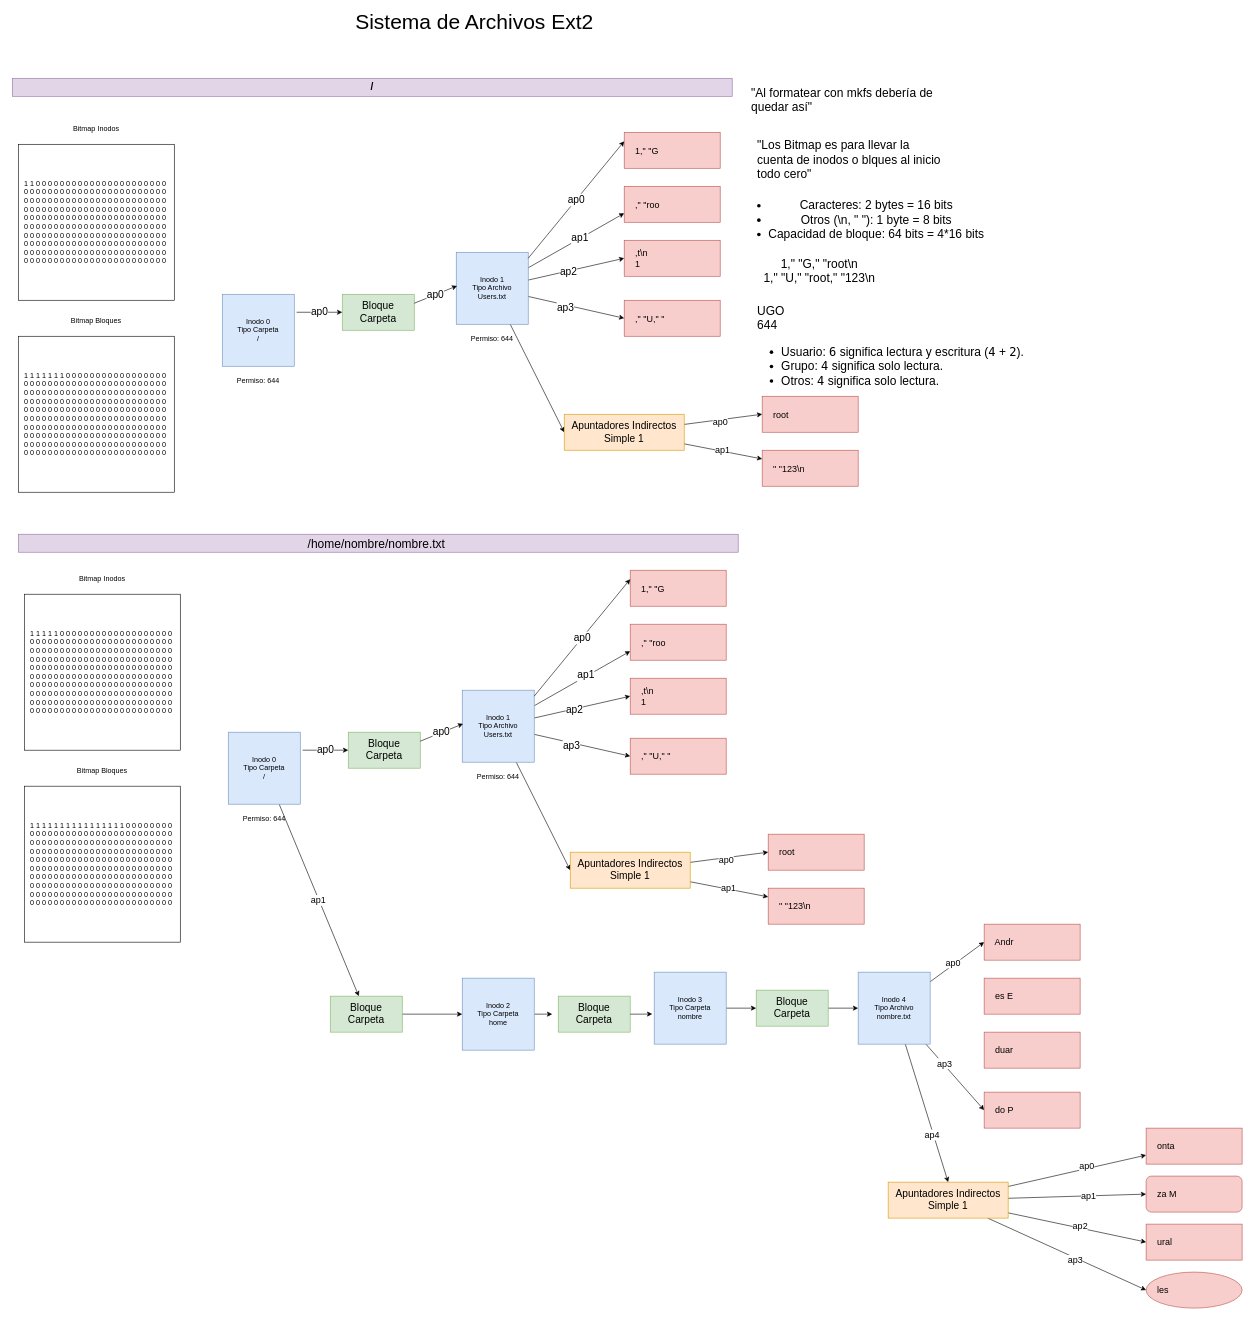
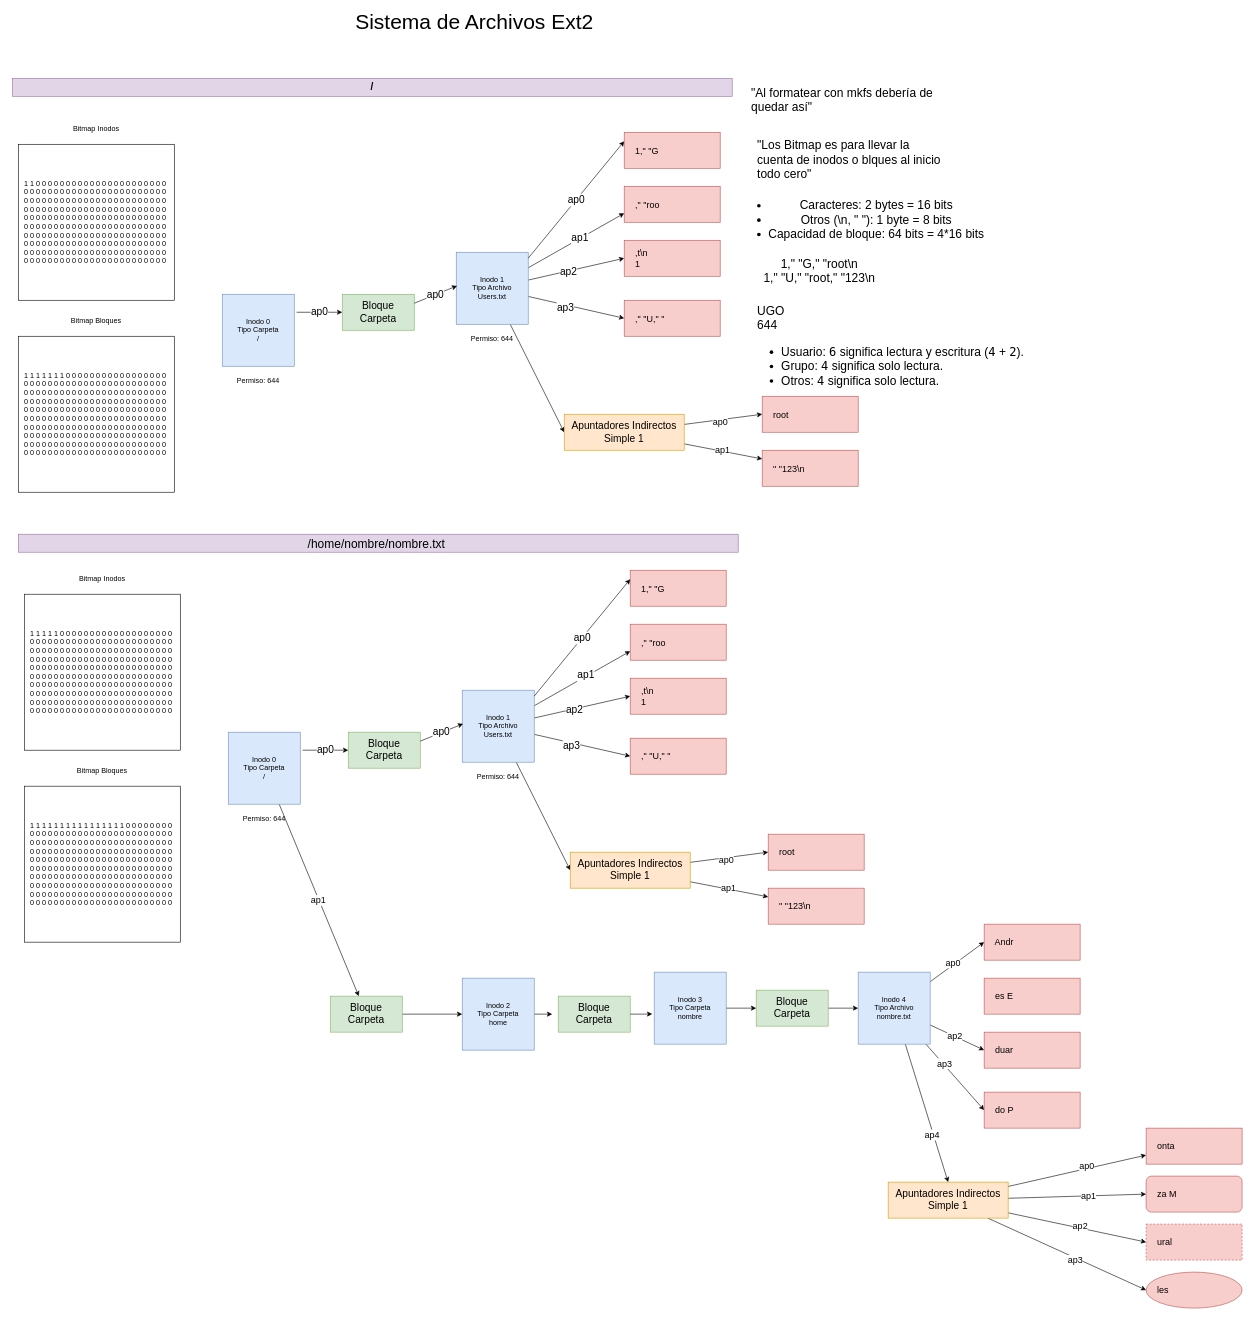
none -> (955, 1037)
(1194, 1242) -> (1194, 1242)
